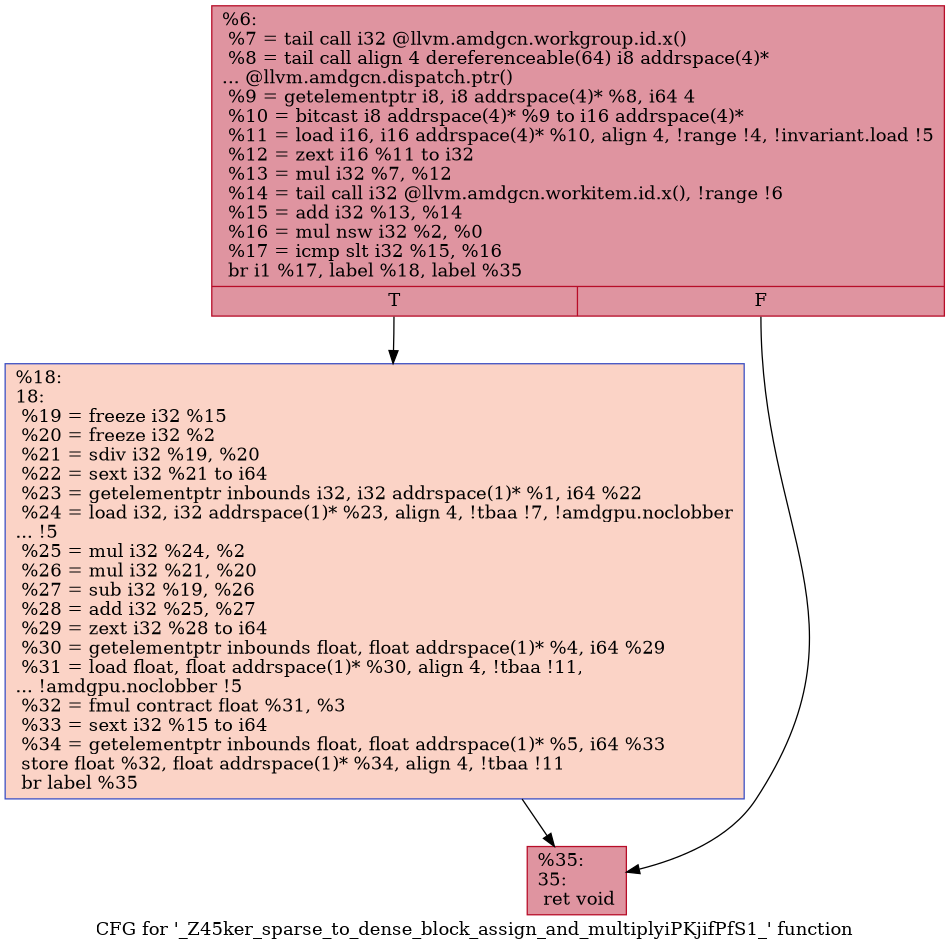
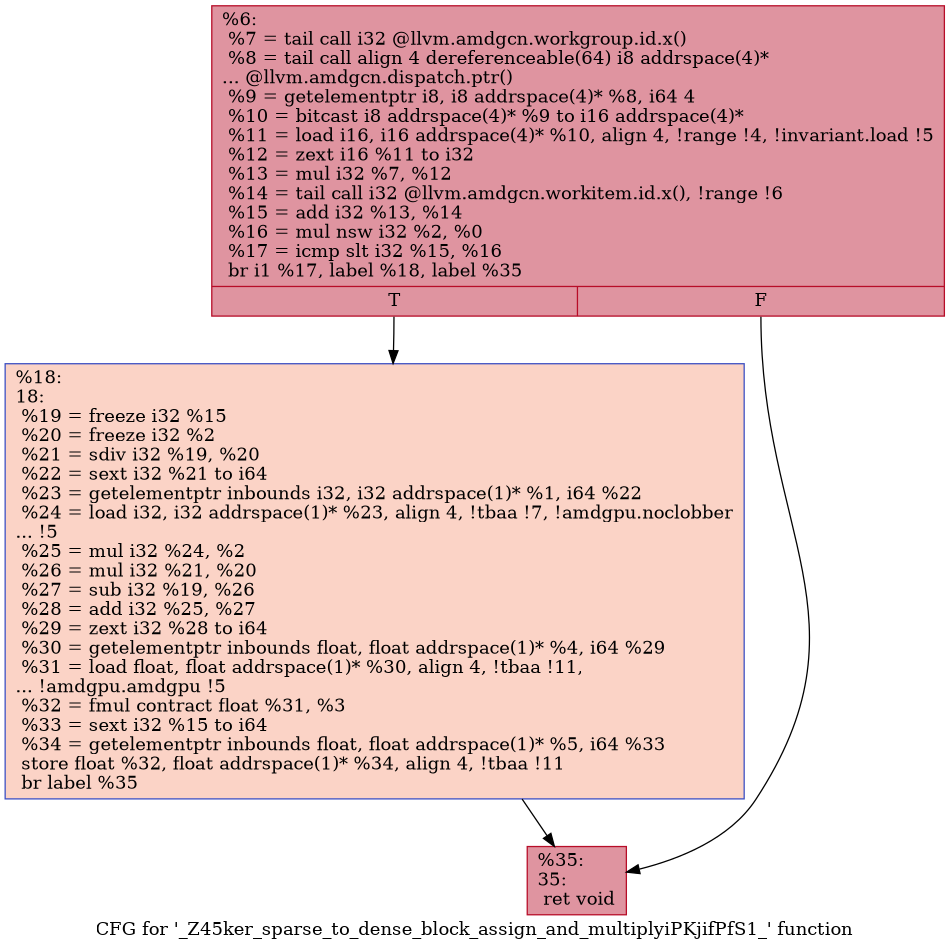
(129, 687) -> (121, 687)
